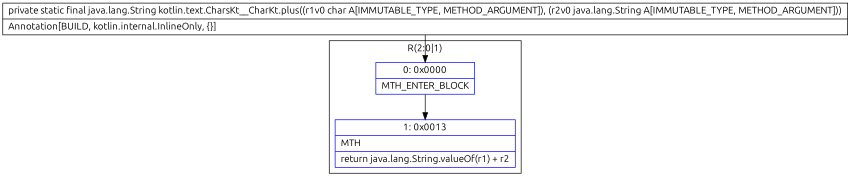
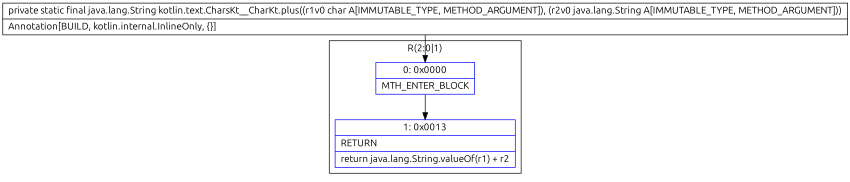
(351, 143) -> (359, 143)
